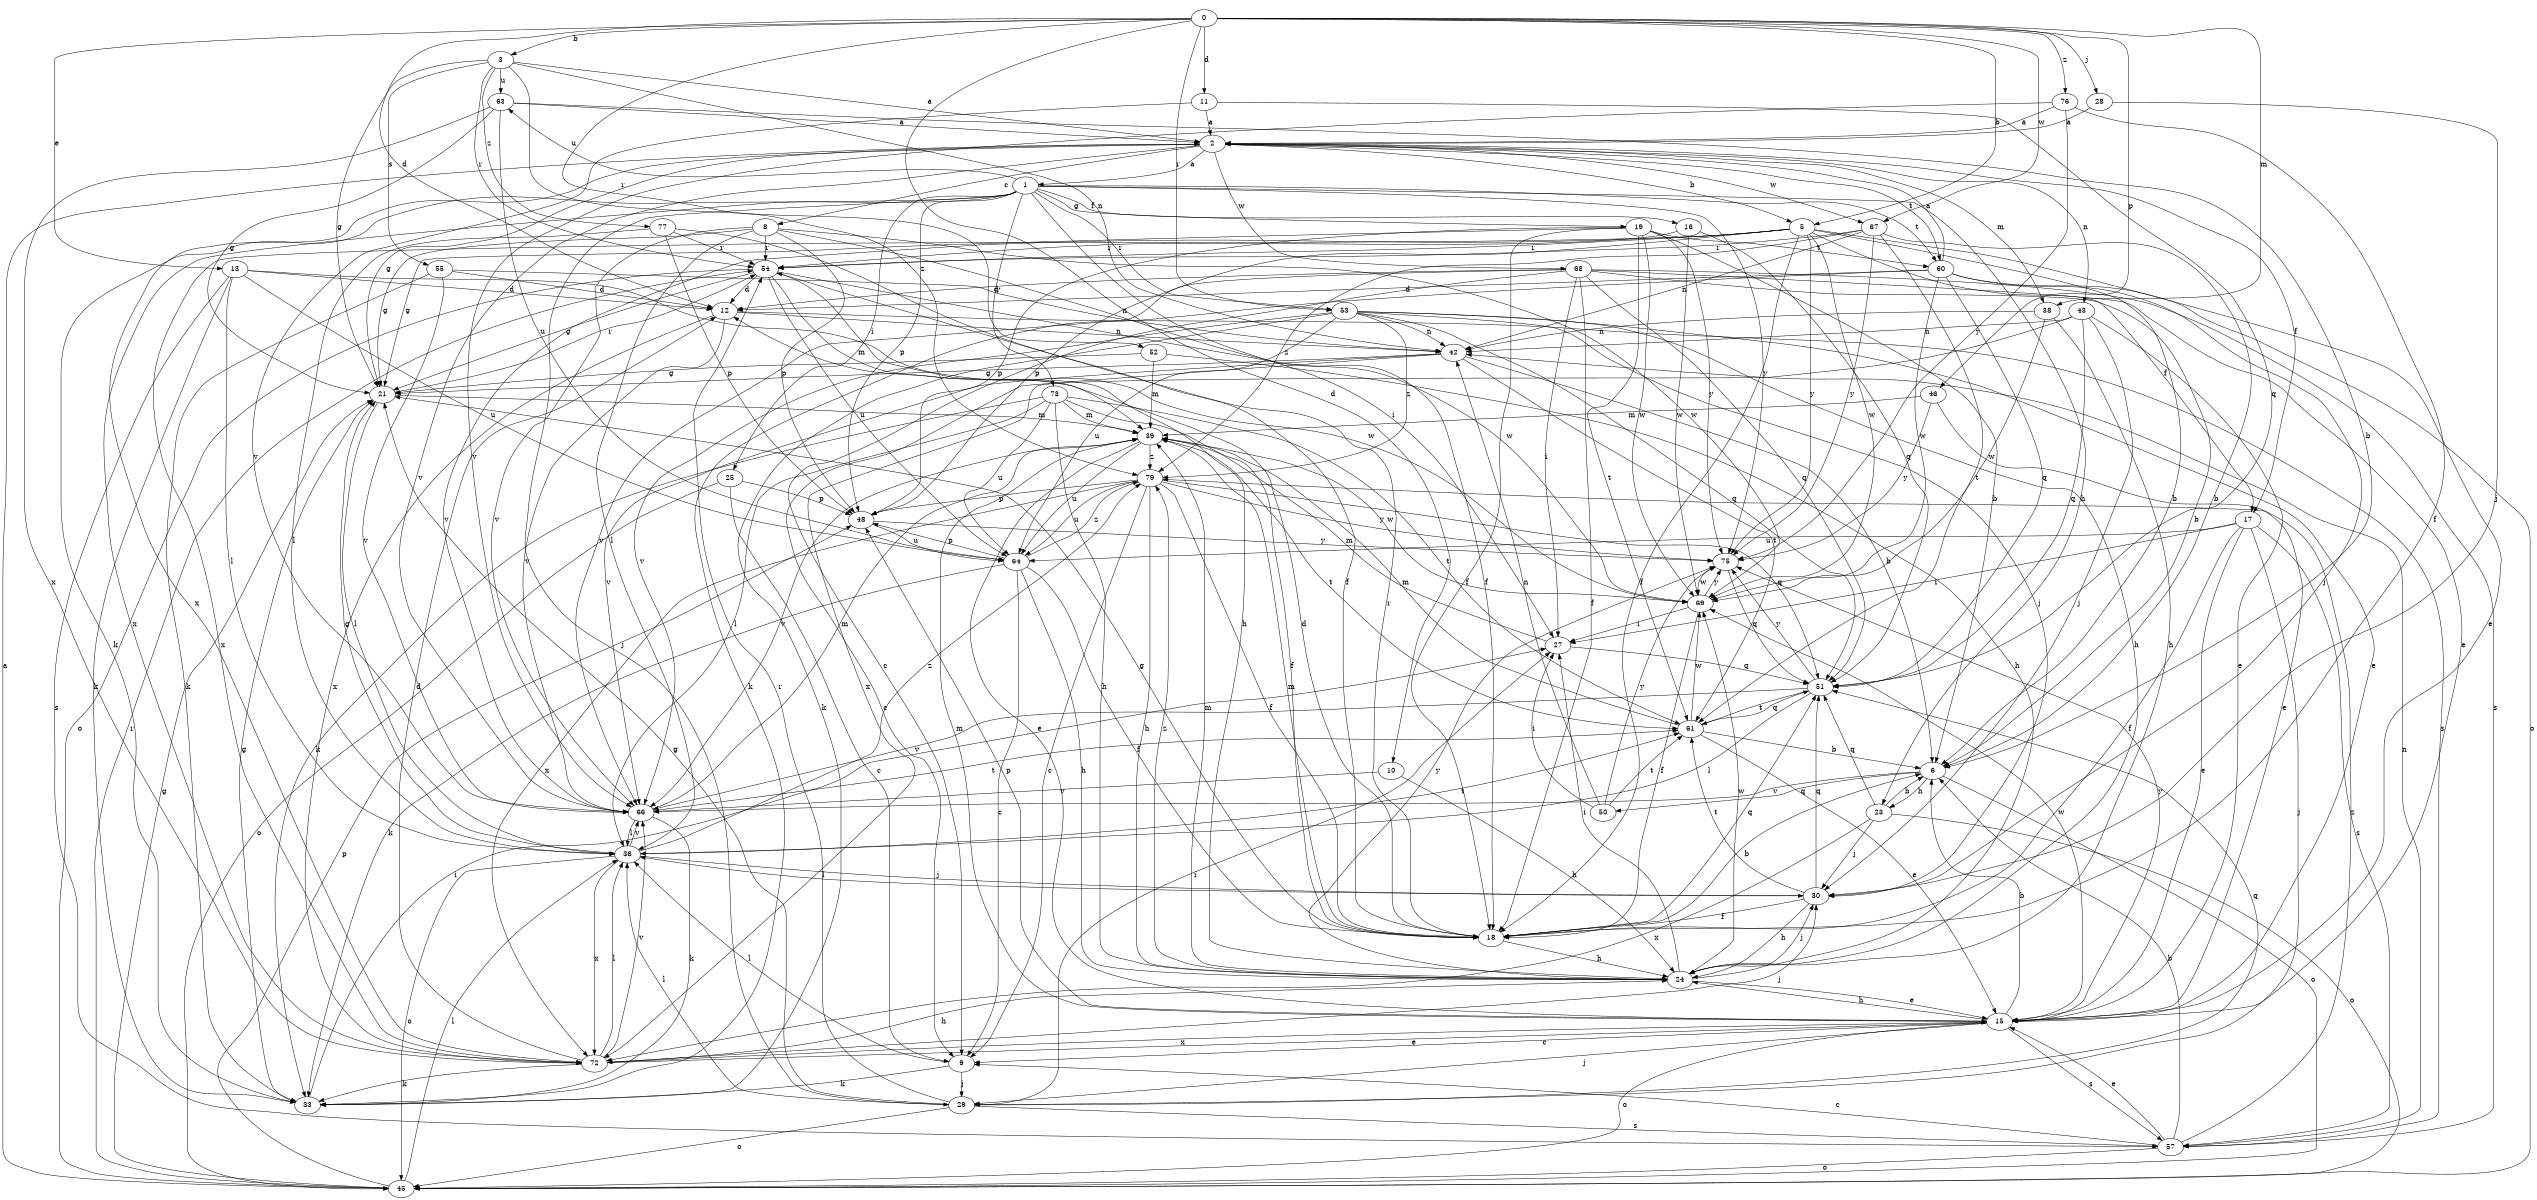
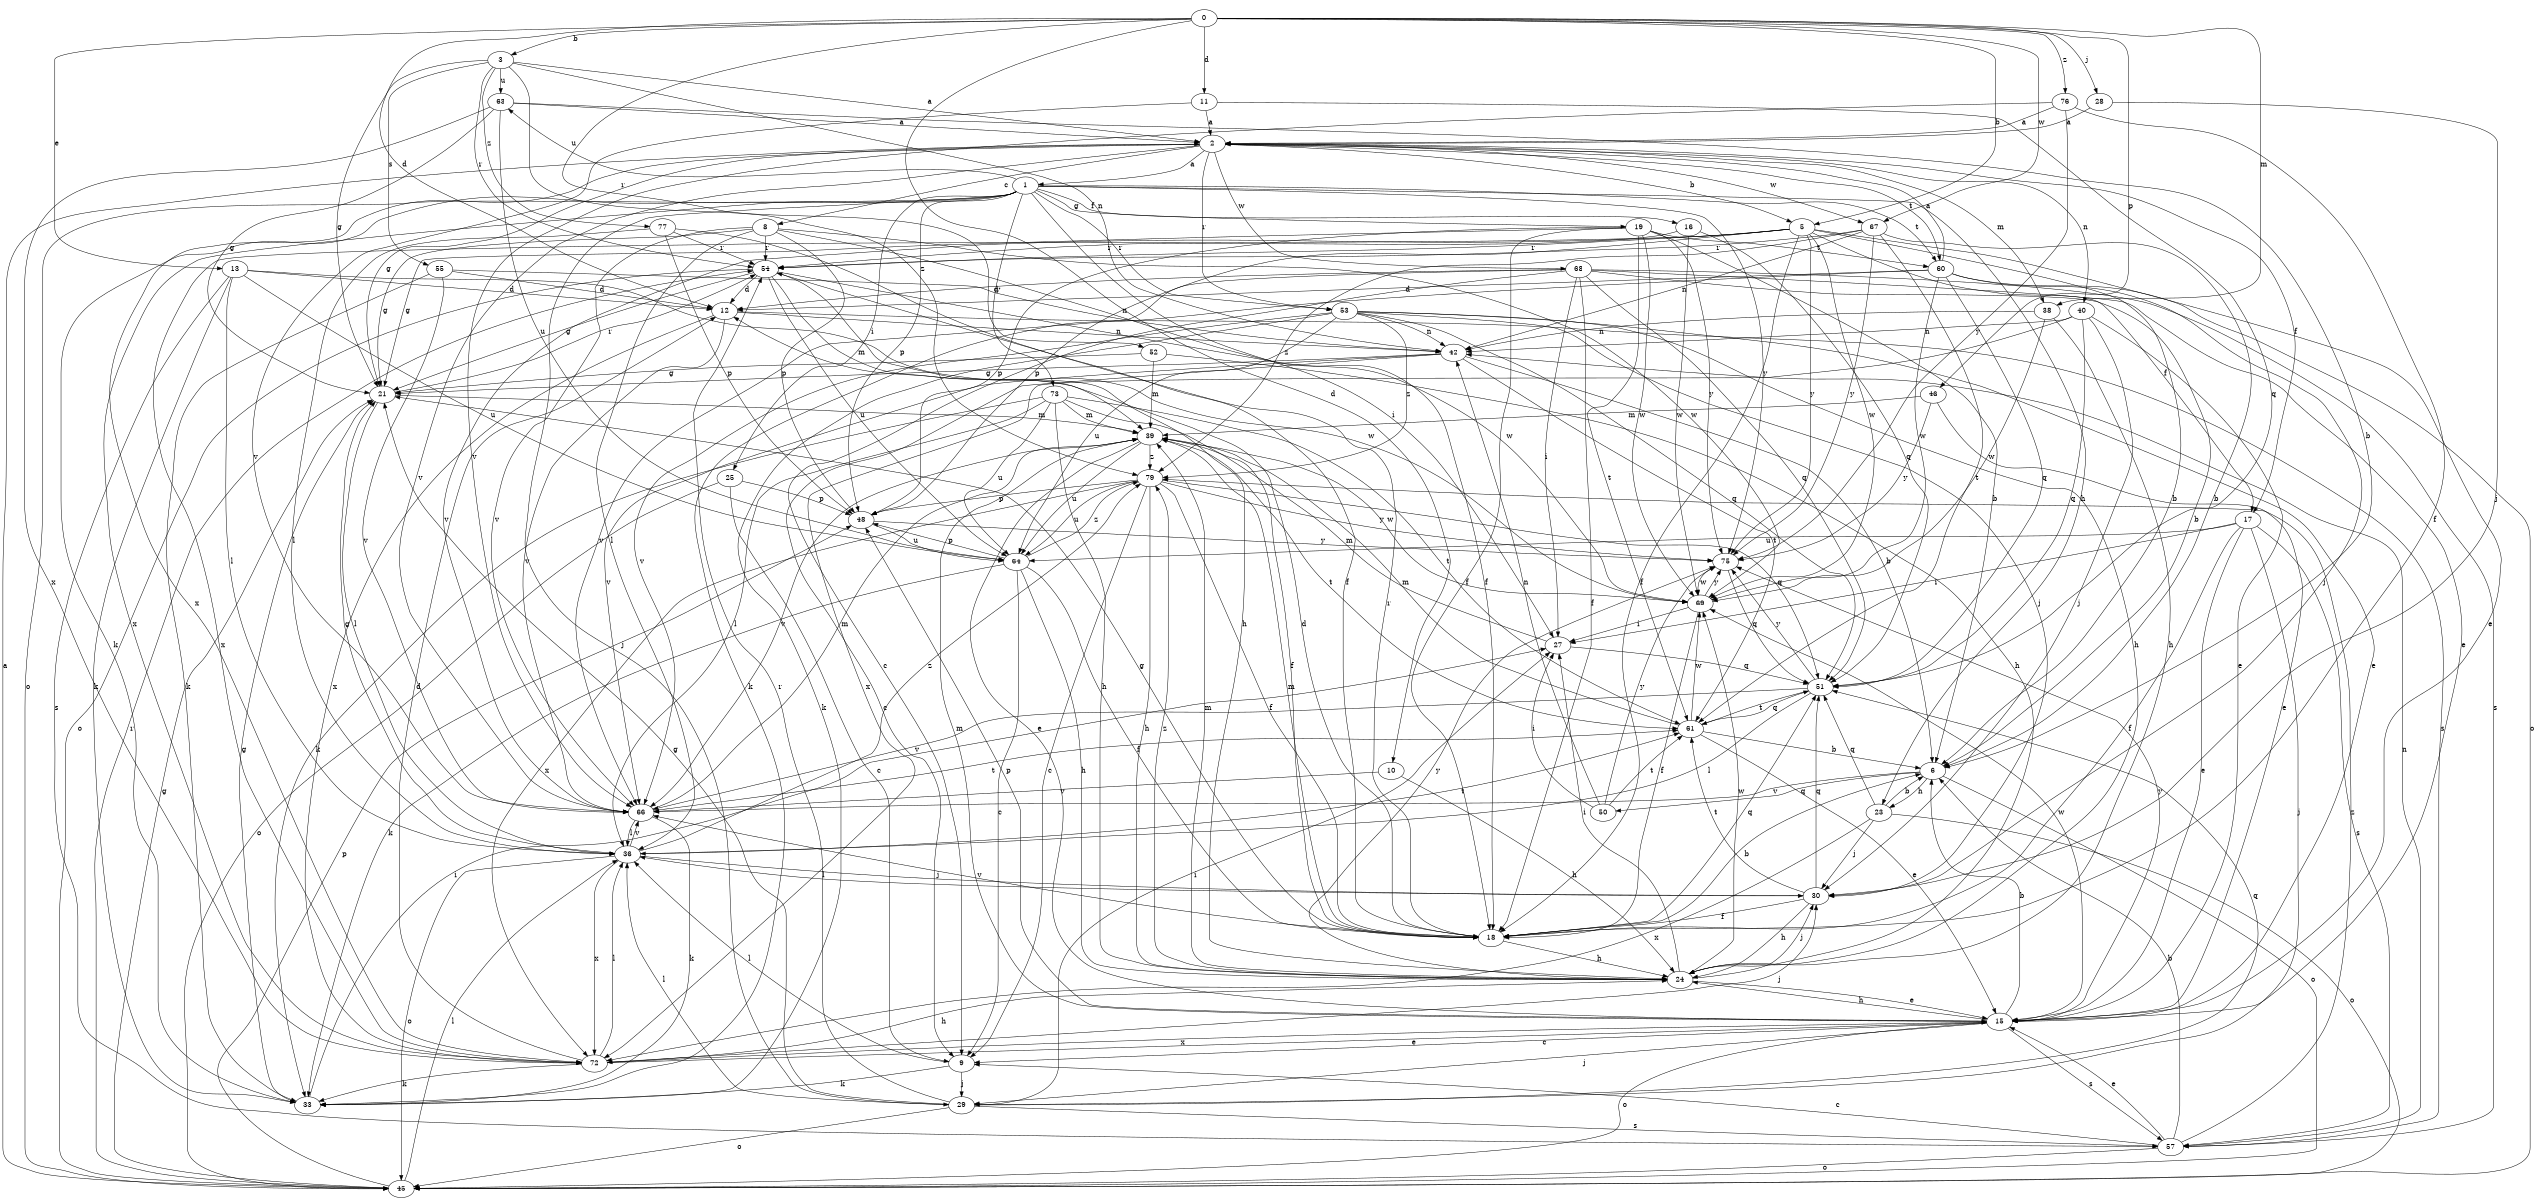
(1176, 228) -> (1203, 272)
(2082, 311) -> (2082, 311)
none -> (43, 395)
(636, 951) -> (1066, 893)
